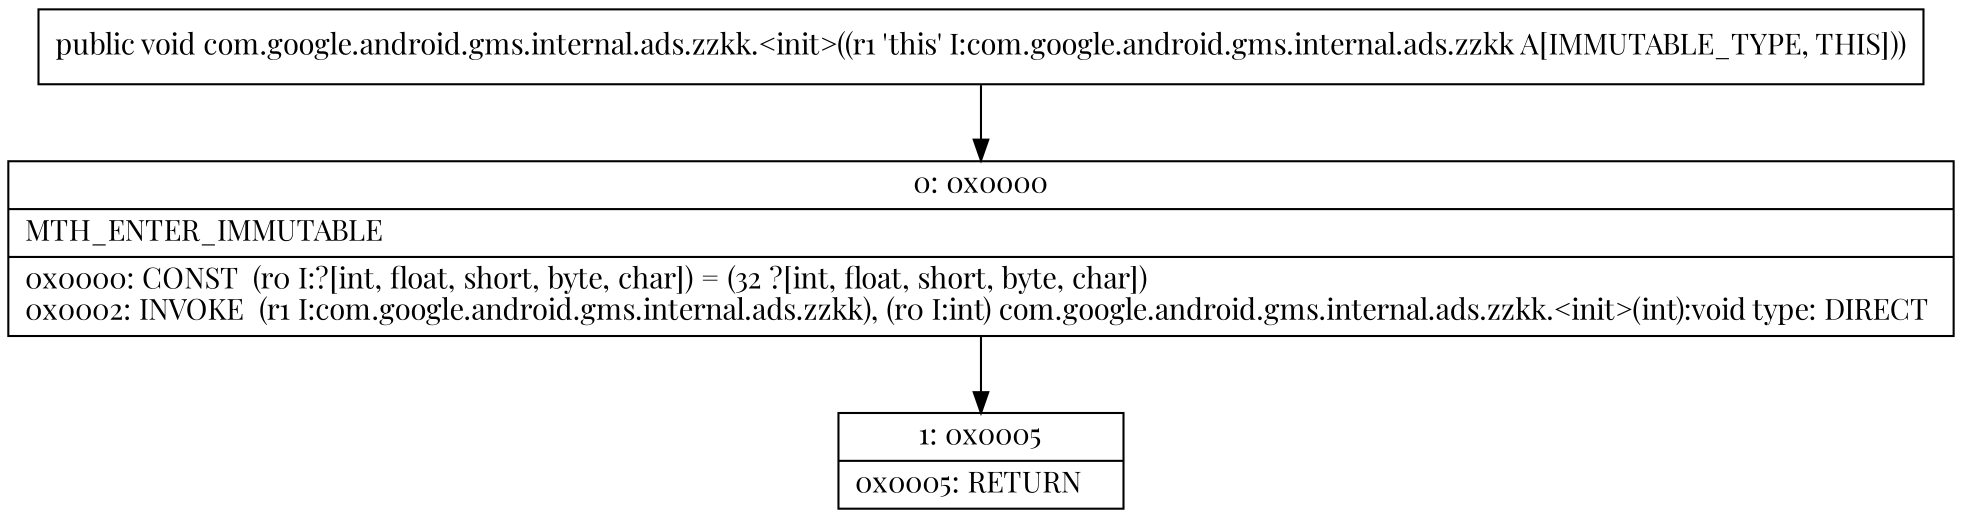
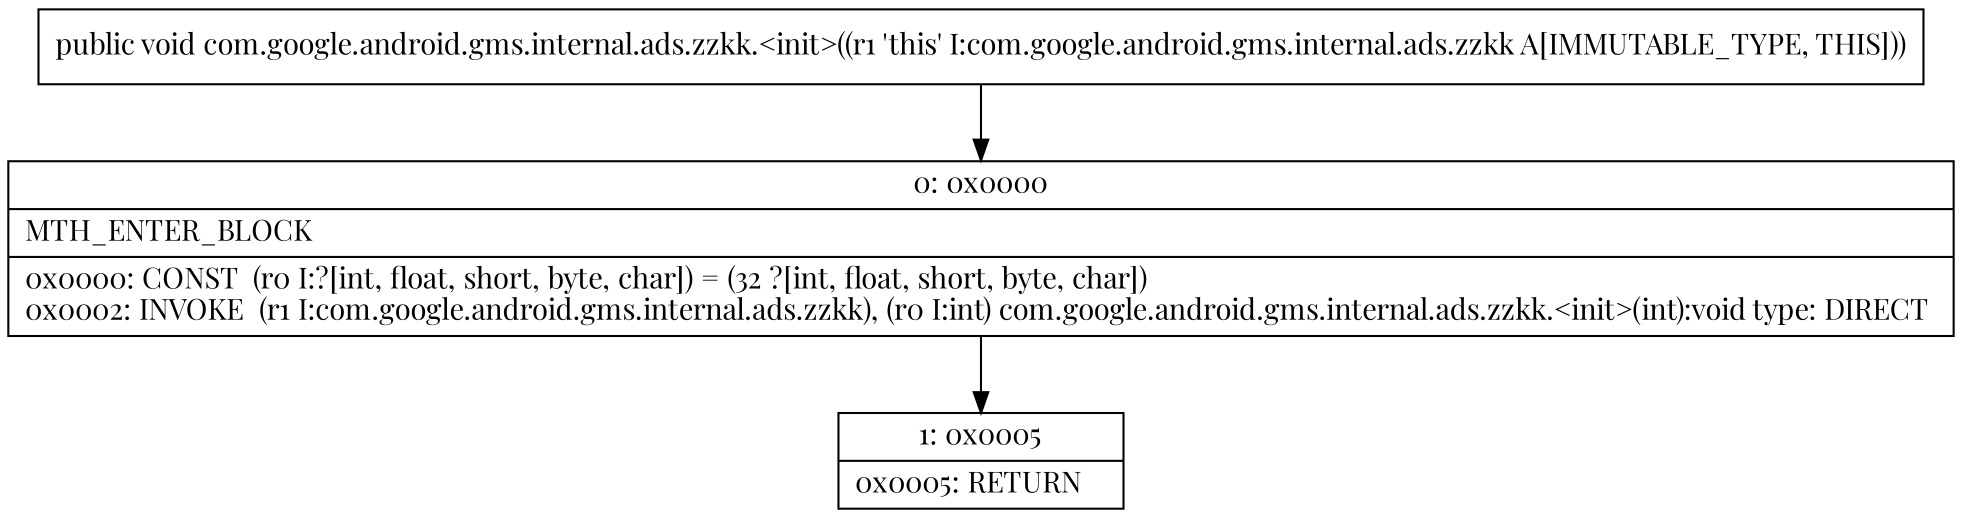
(204, 232) -> (170, 232)
